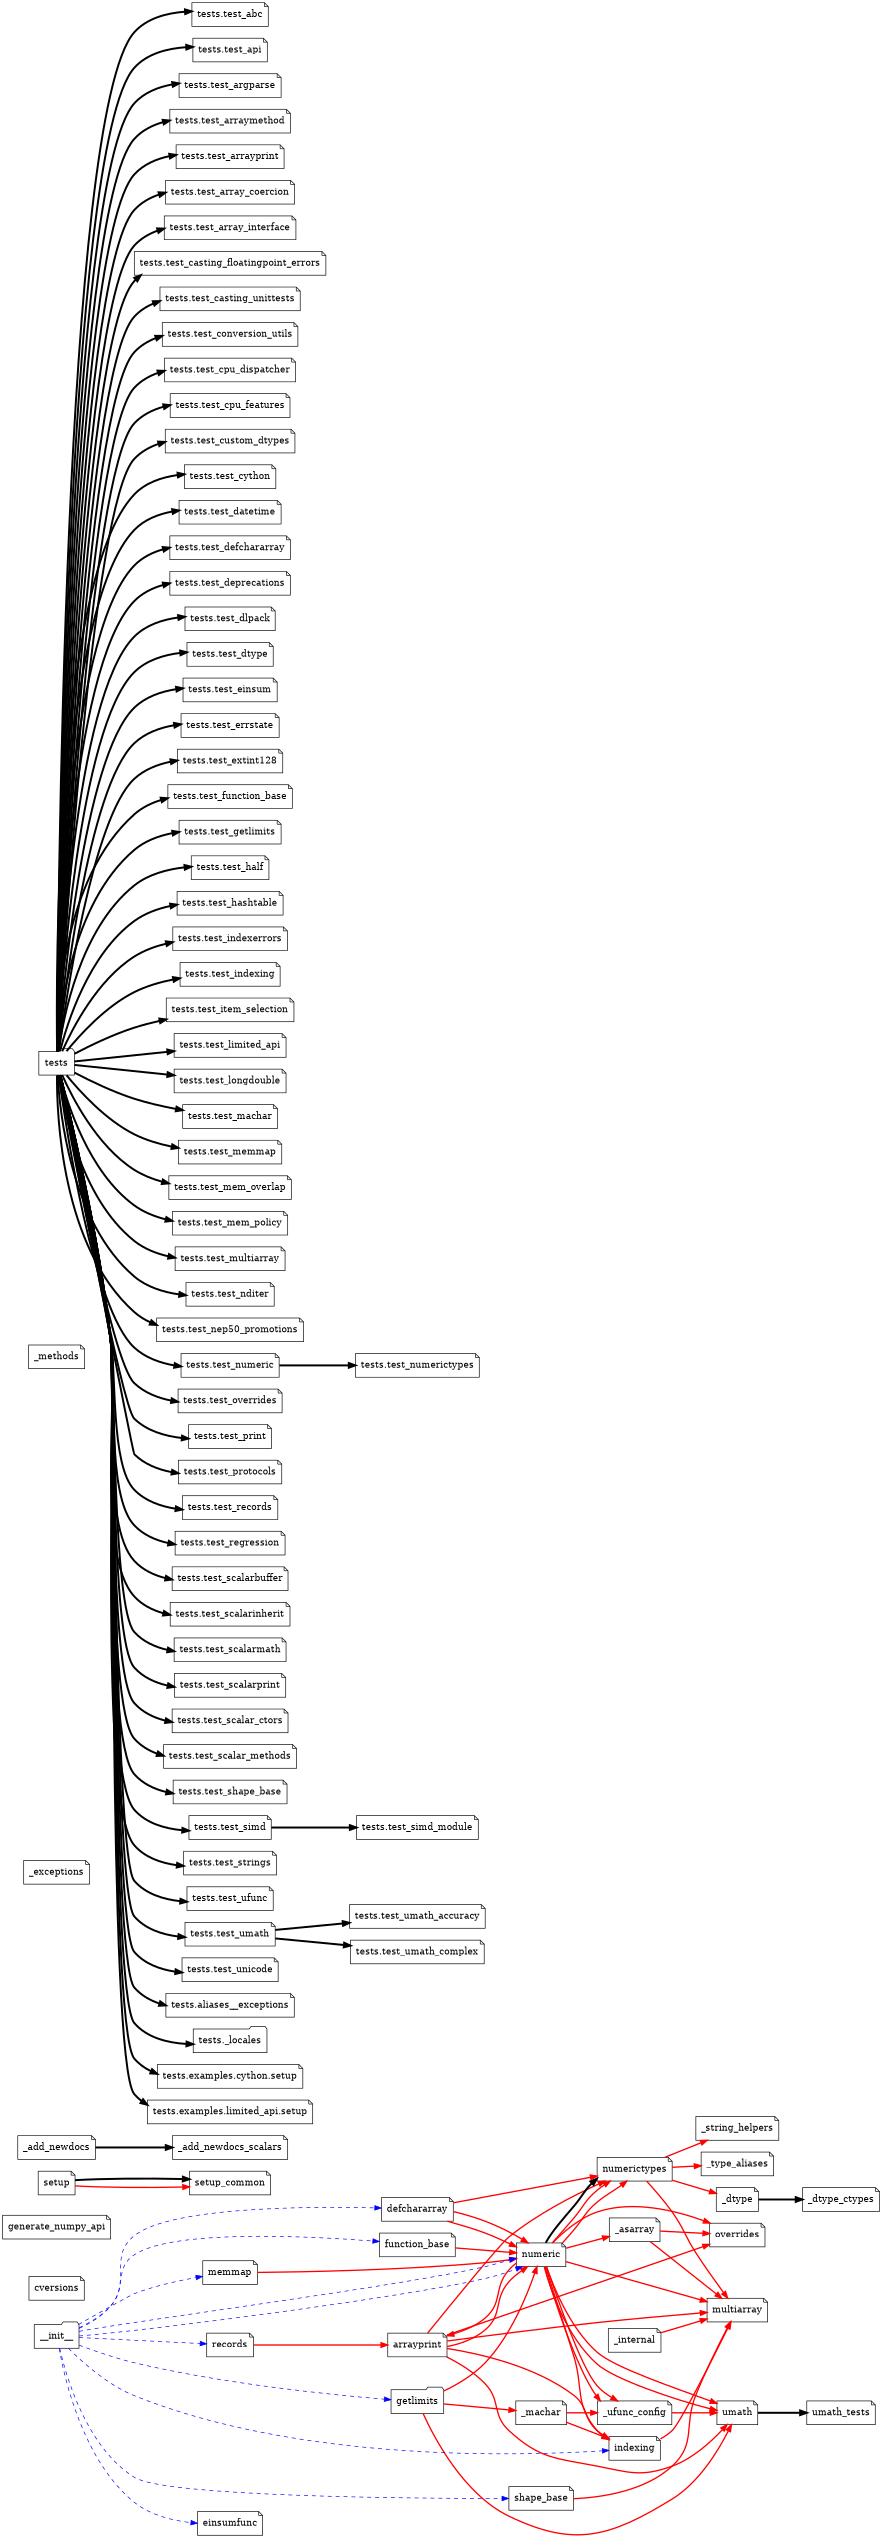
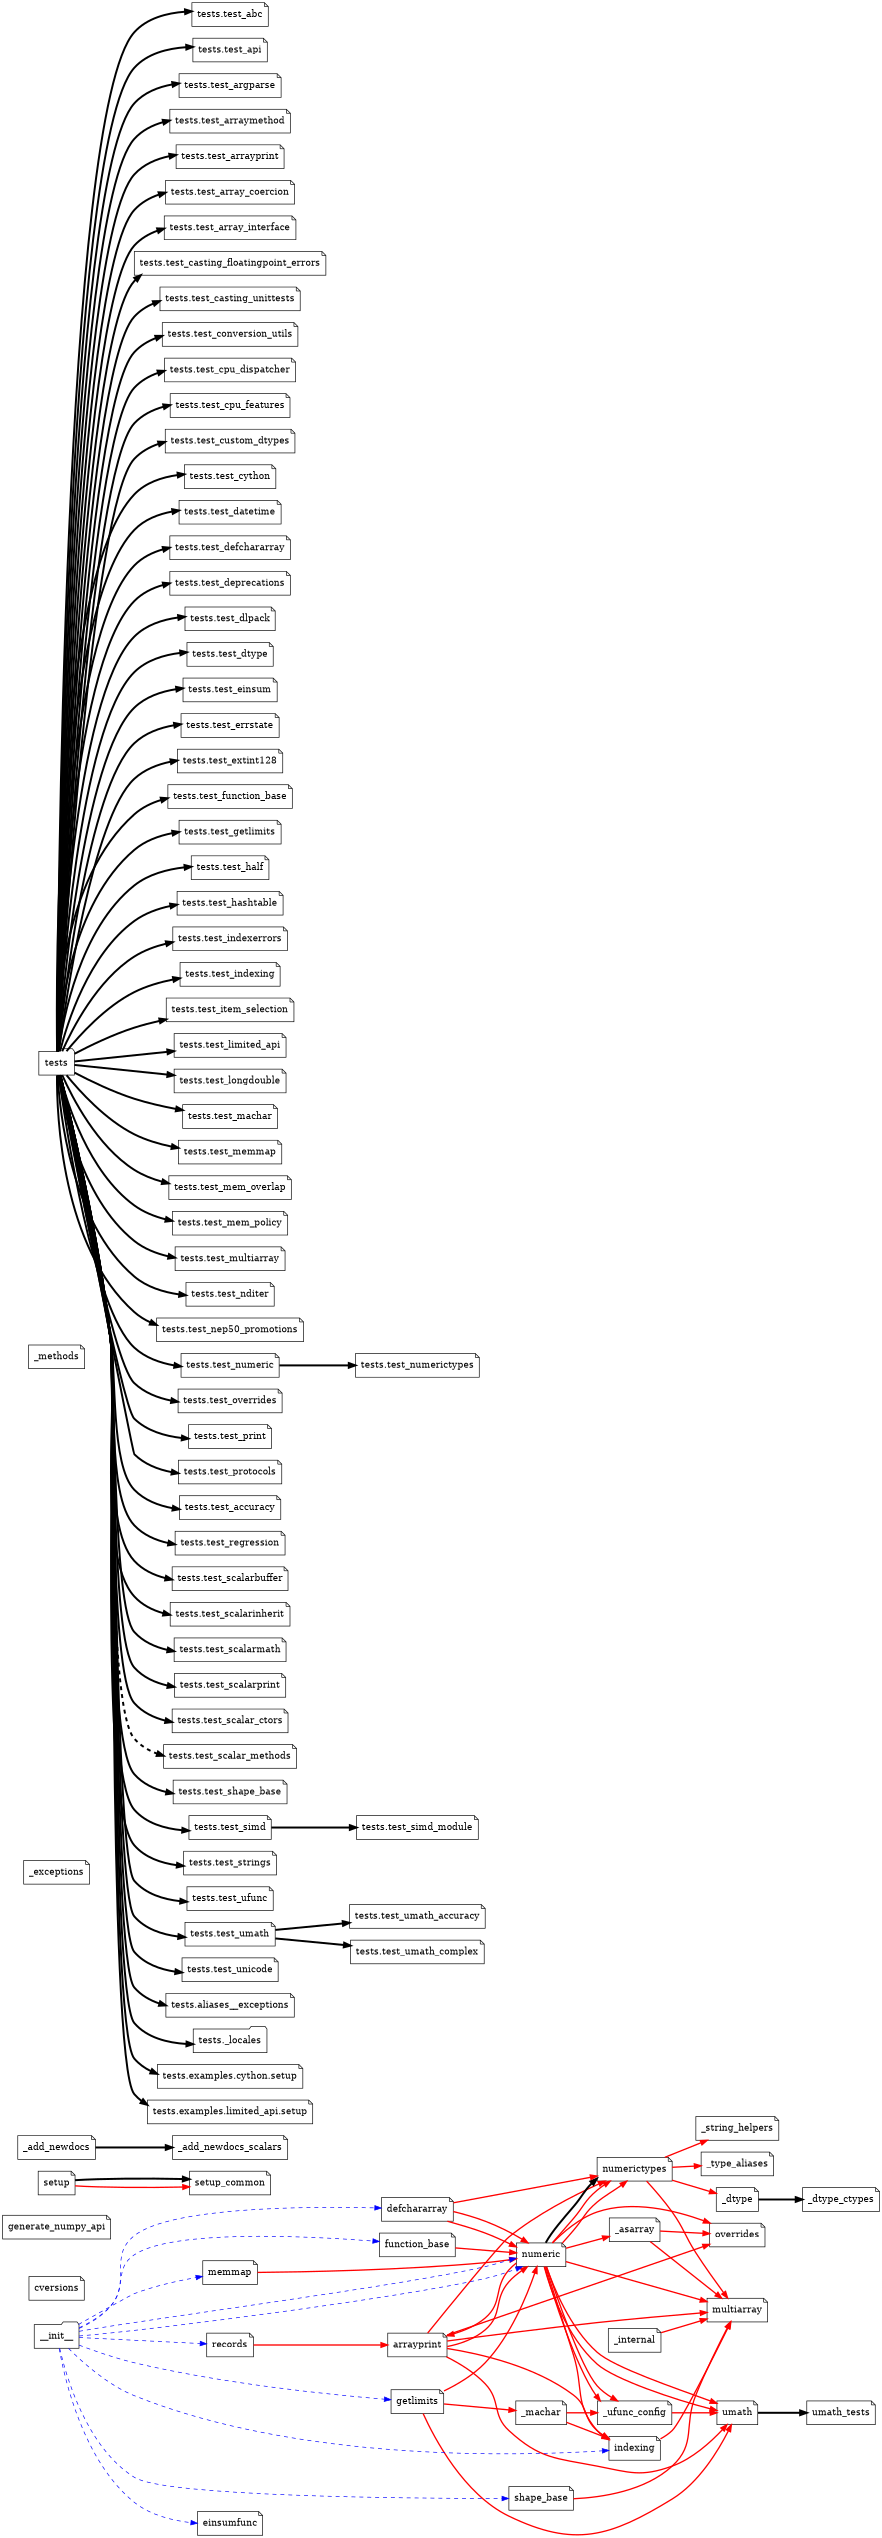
(113, 1419) -> (113, 1419)
(230, 1508) -> (230, 1508)
(417, 2402) -> (417, 2402)
